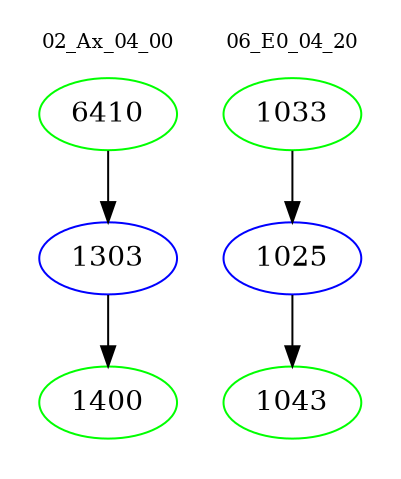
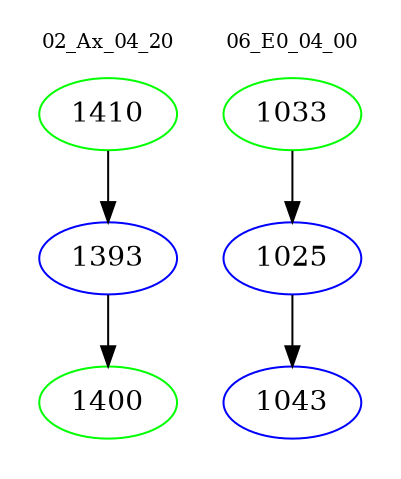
(108, 43) -> (108, 43)
(292, 43) -> (292, 43)
(108, 114) -> (108, 114)
(108, 258) -> (108, 258)
(292, 403) -> (292, 403)
